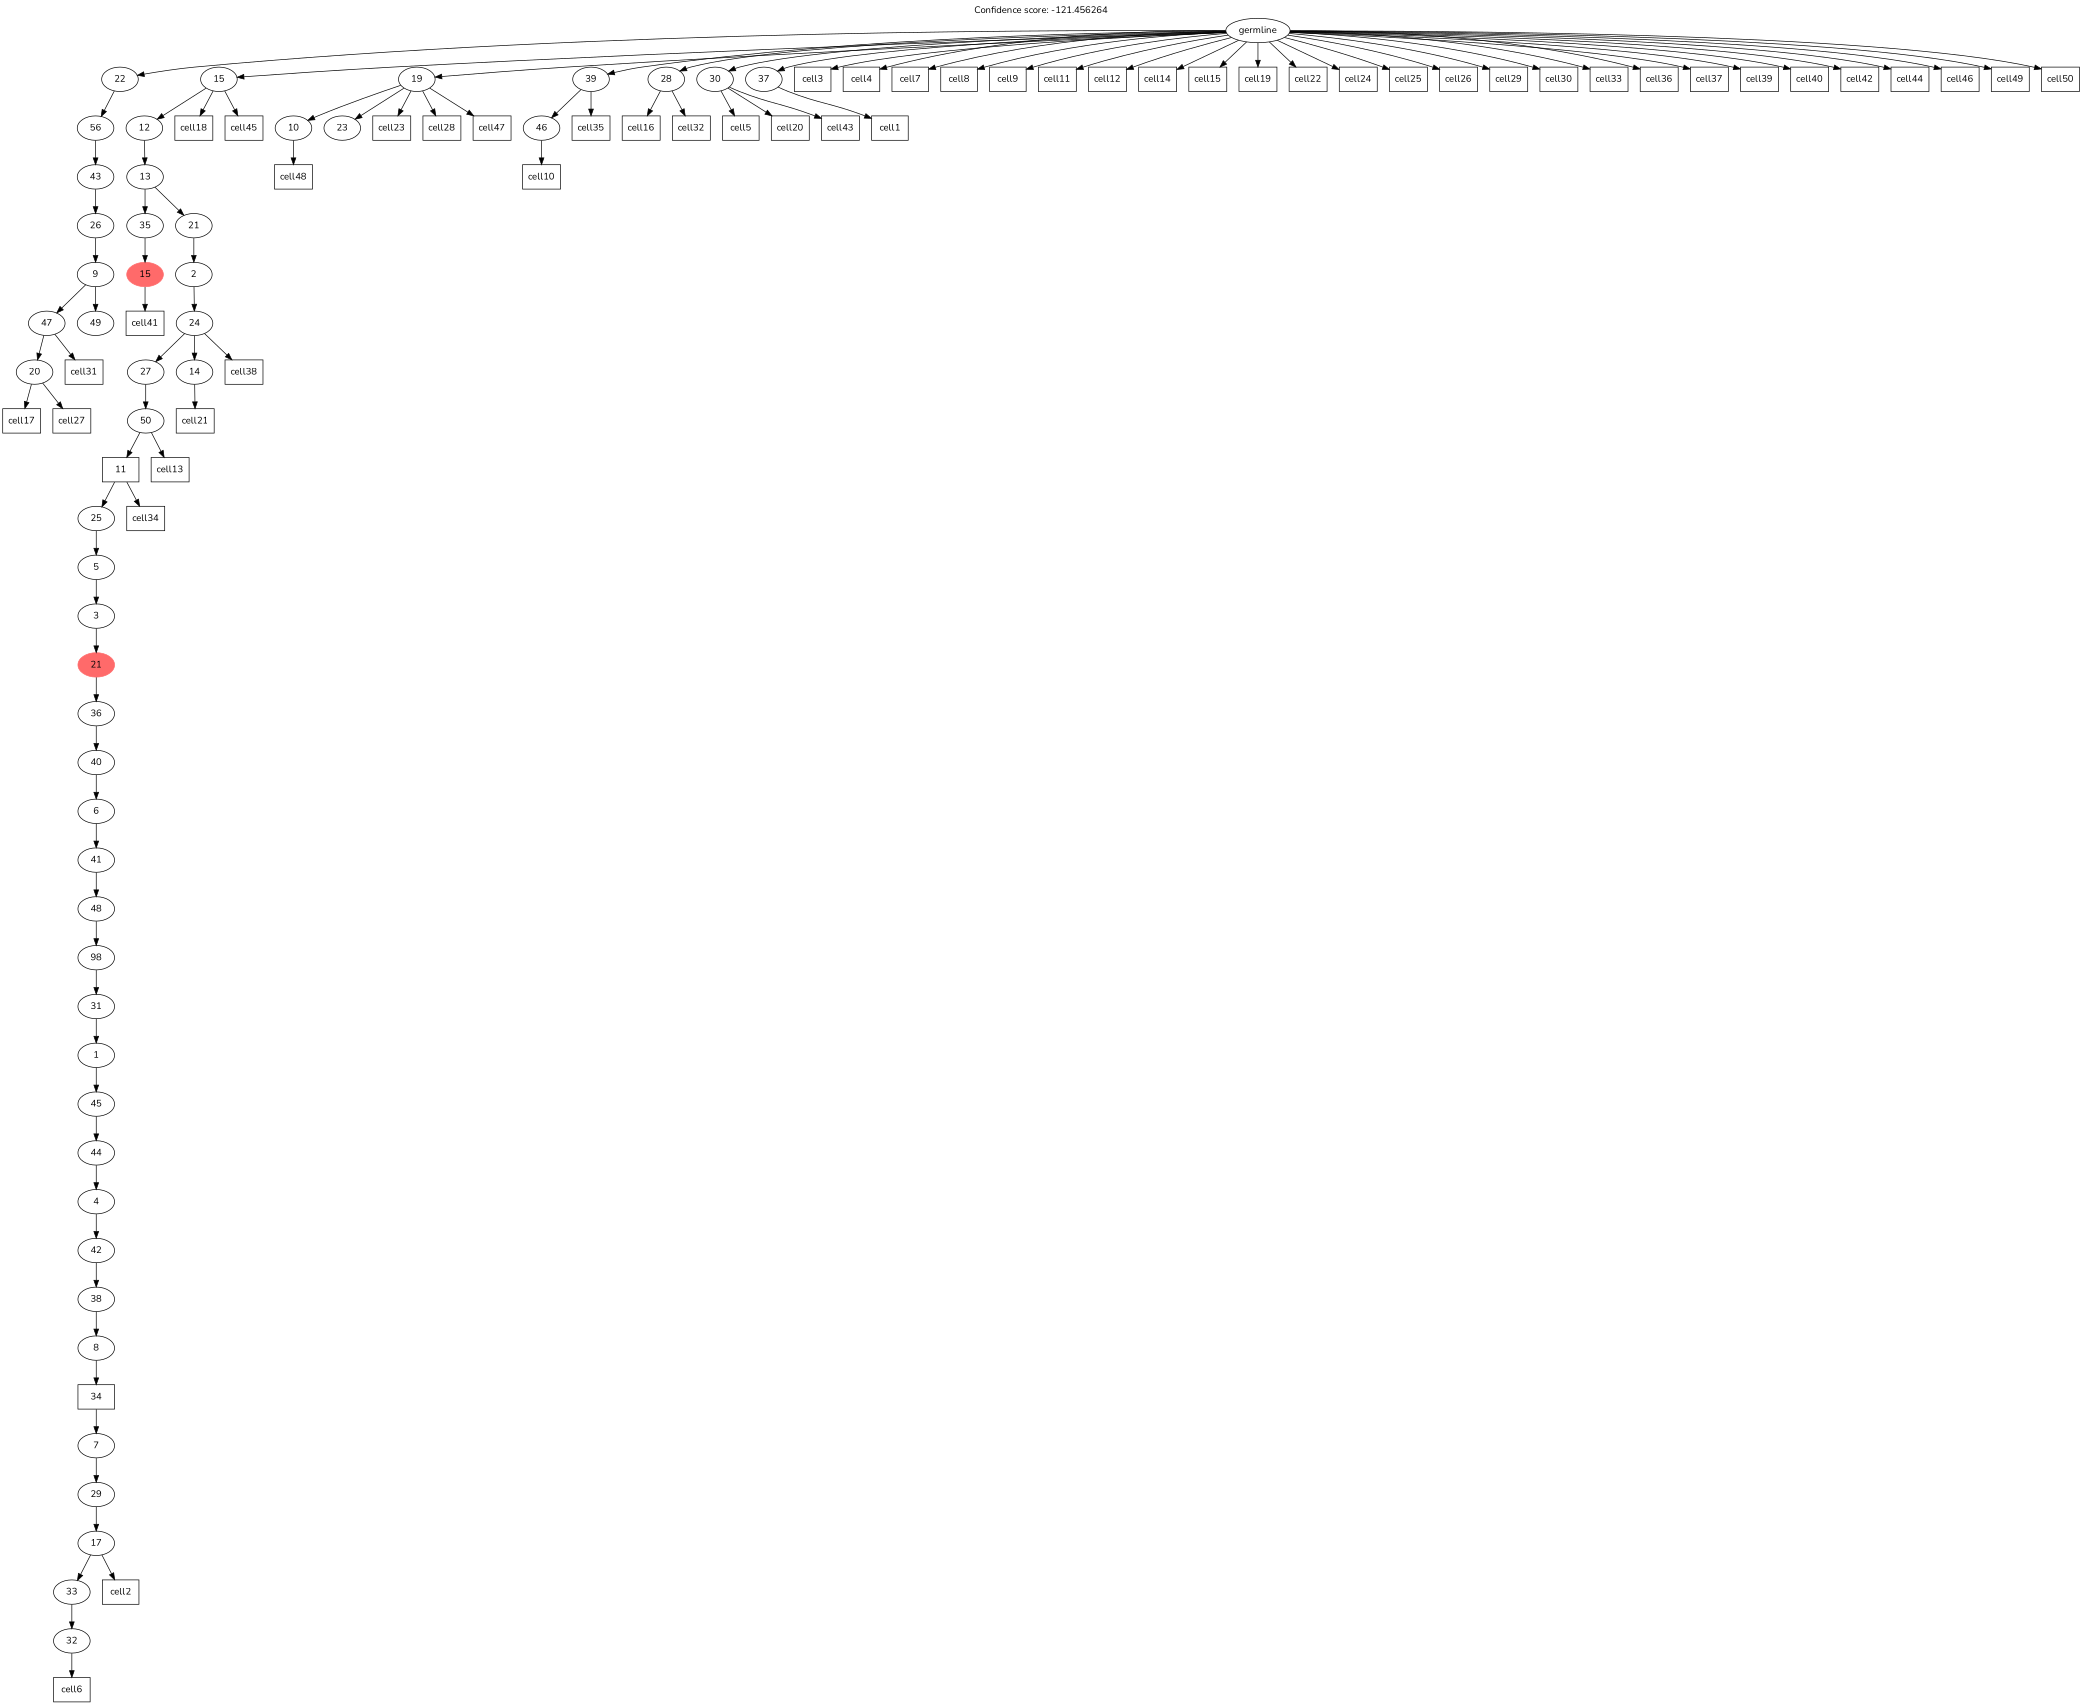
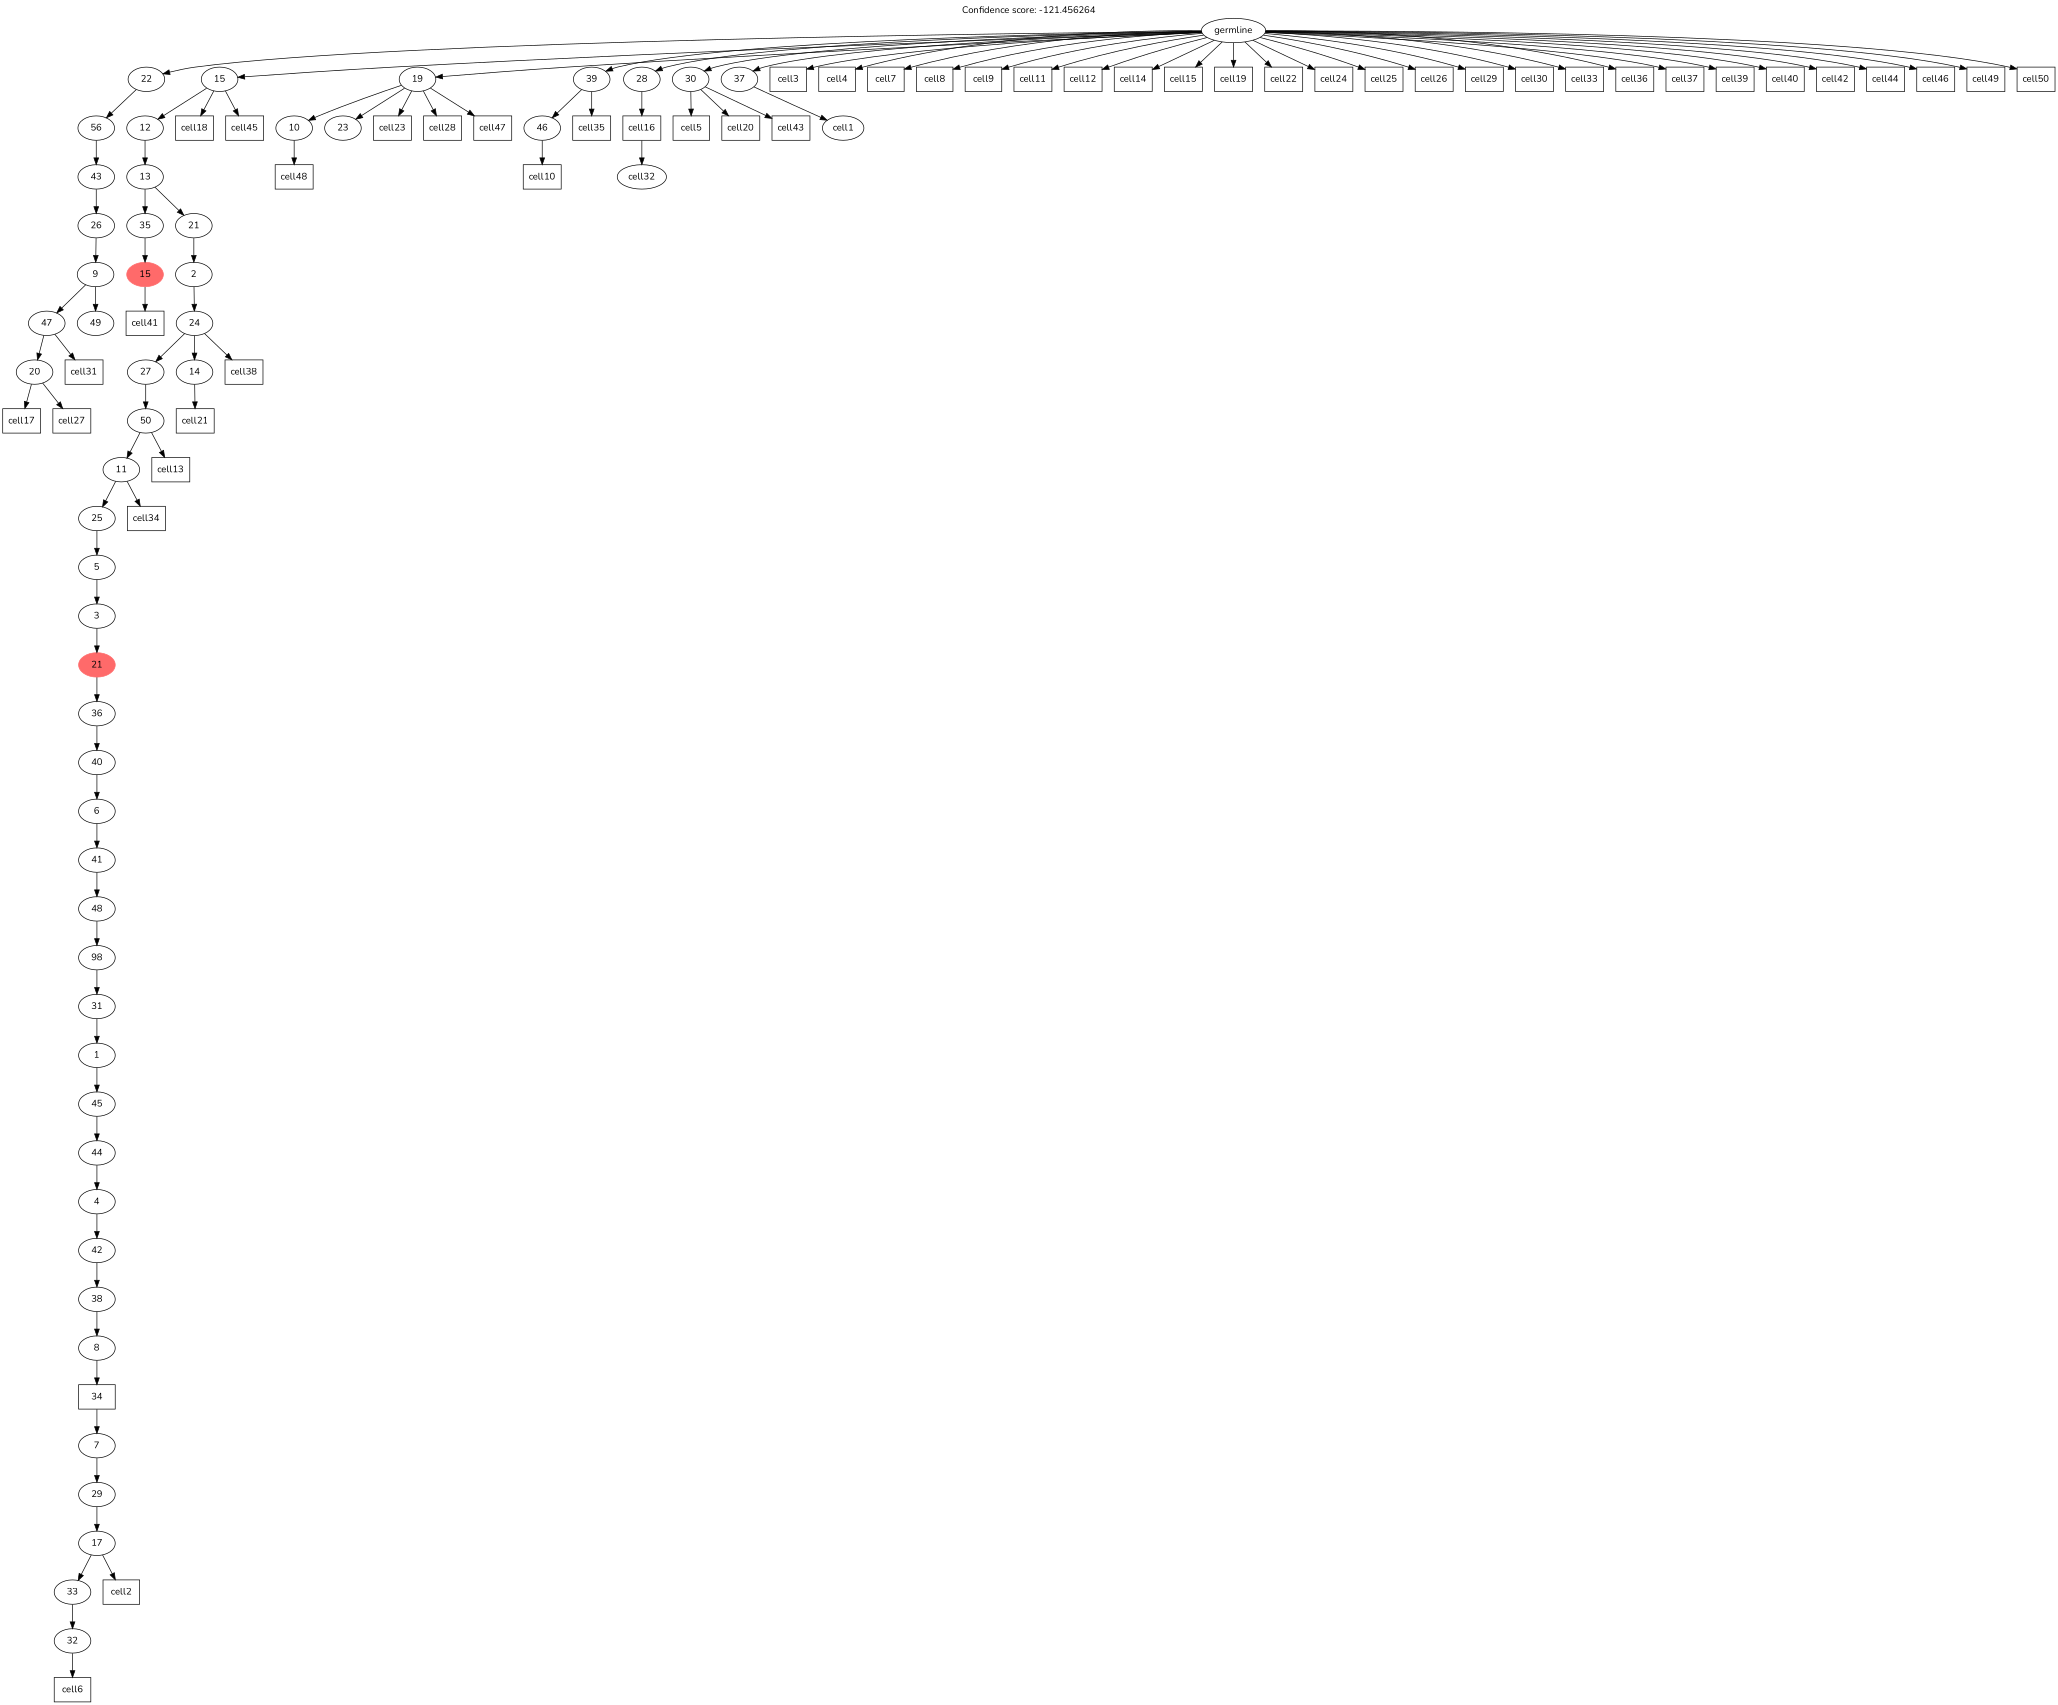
(677, 100) -> (642, 149)
(691, 128) -> (642, 177)
(890, 128) -> (843, 128)
(121, 470) -> (121, 470)
